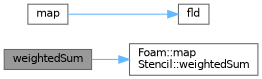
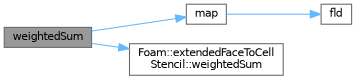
none -> (134, 25)
(194, 59) -> (206, 59)
